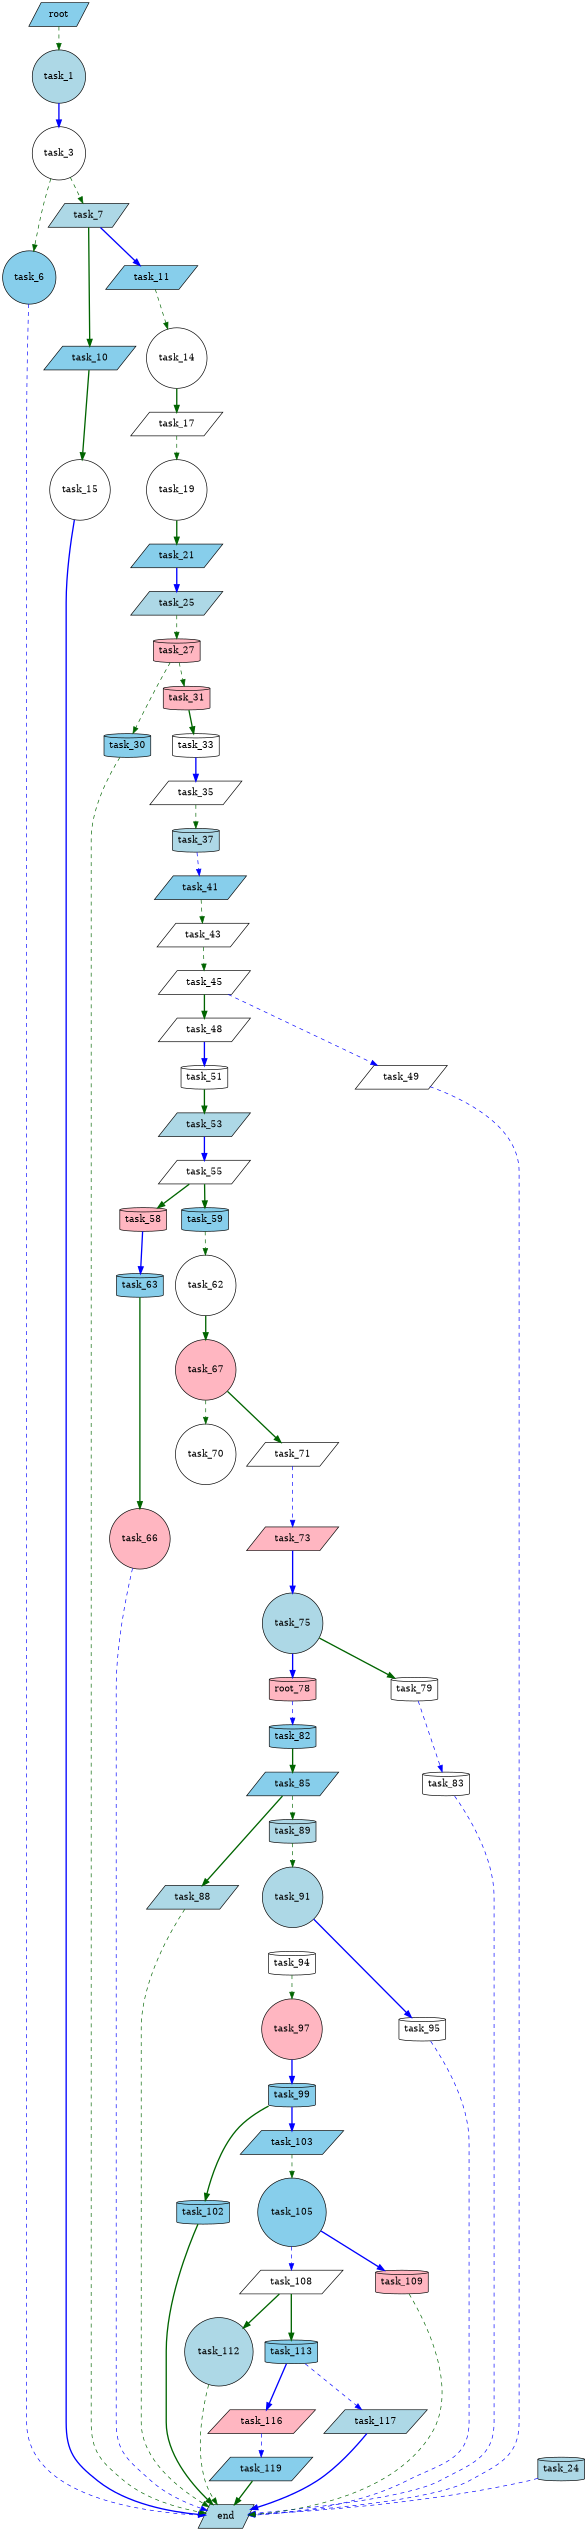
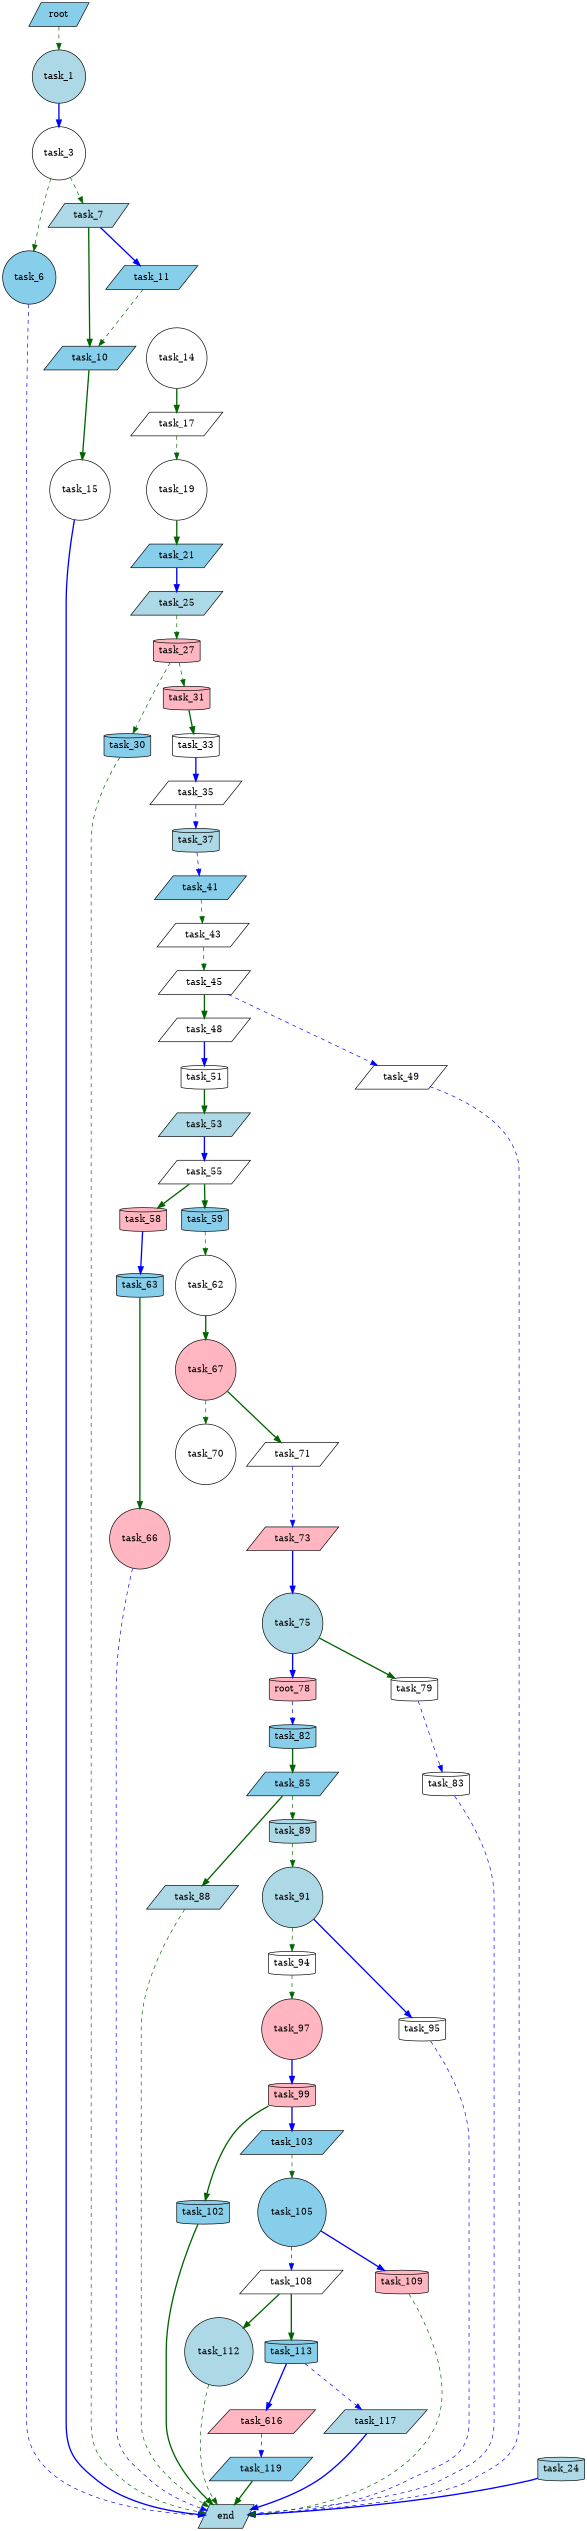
(161, 306) -> (123, 315)
(196, 813) -> (196, 813)
none -> (292, 1936)
(292, 2095) -> (292, 2095)
(262, 2422) -> (262, 2422)
(426, 2499) -> (426, 2499)
